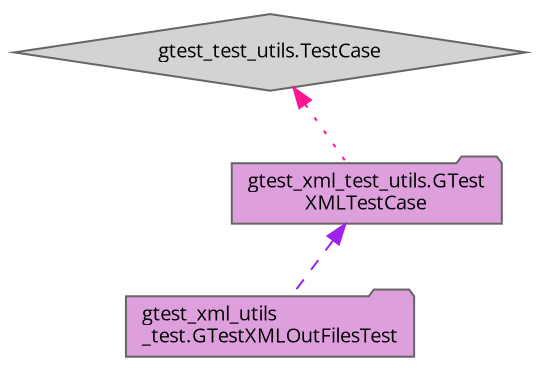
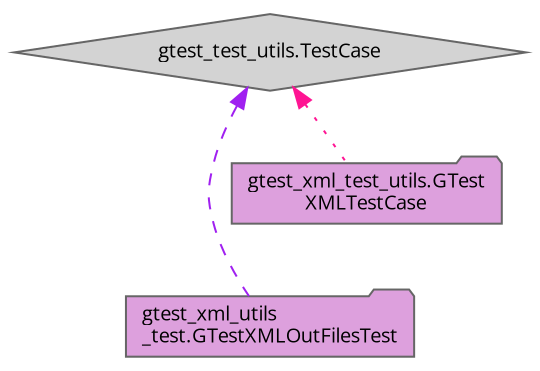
(312, 268) -> (209, 203)
